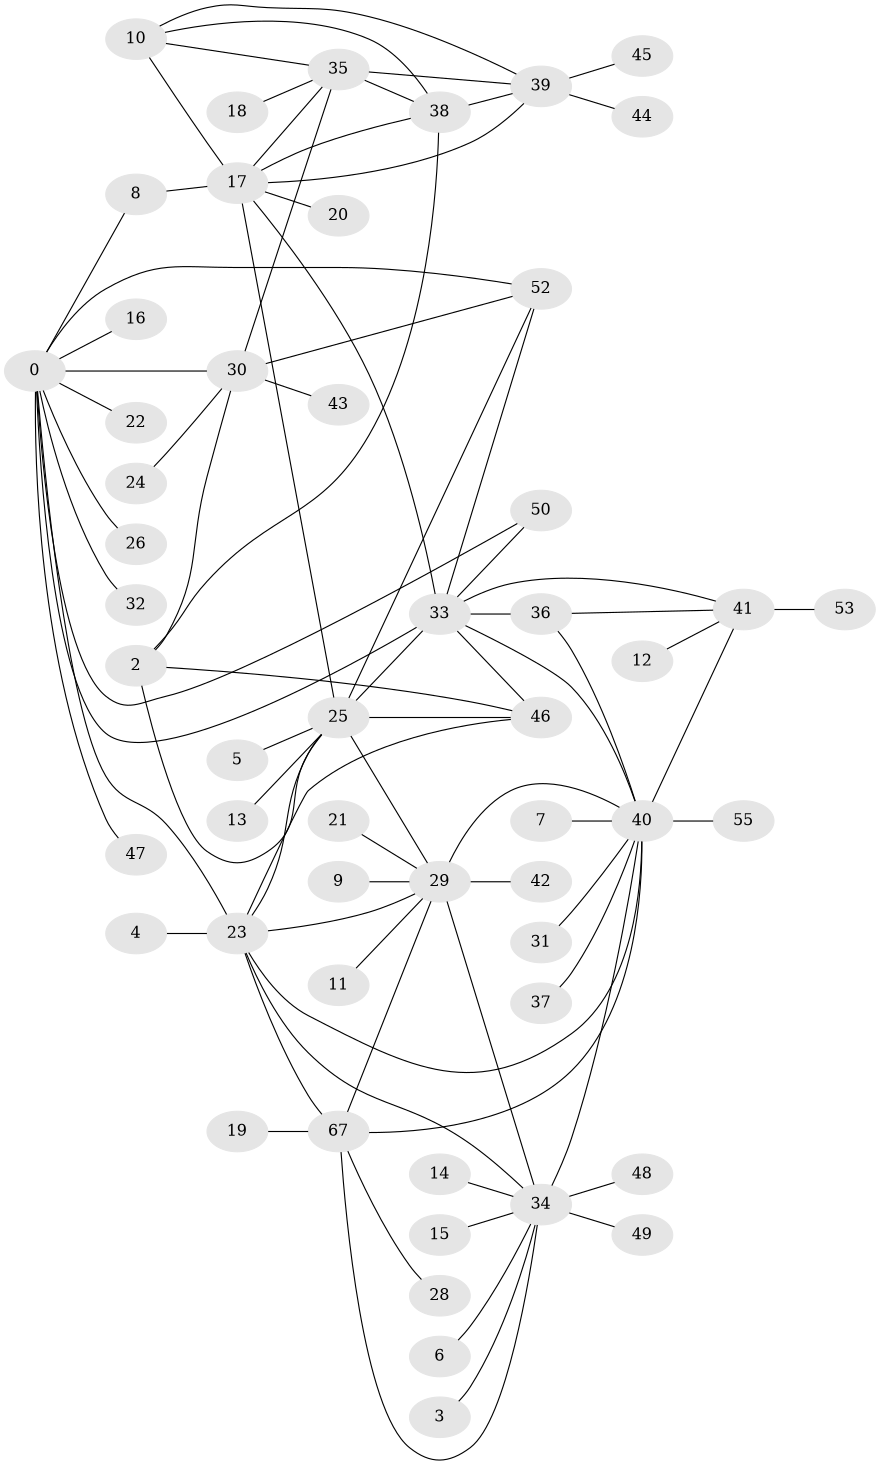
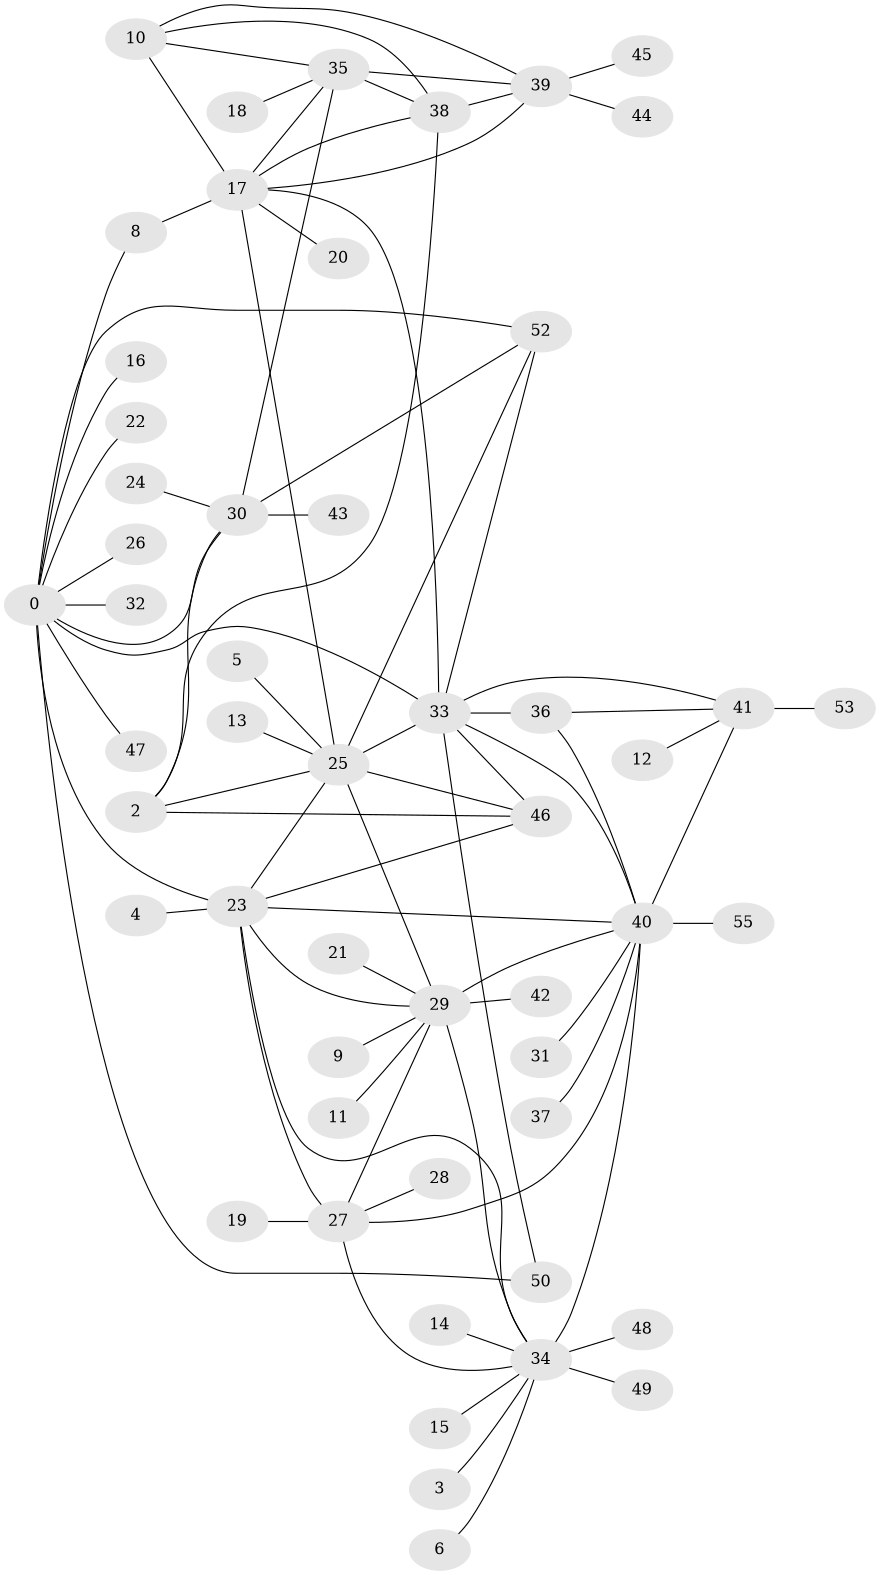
(541, 821) -> none
(339, 1132) -> (339, 1222)
